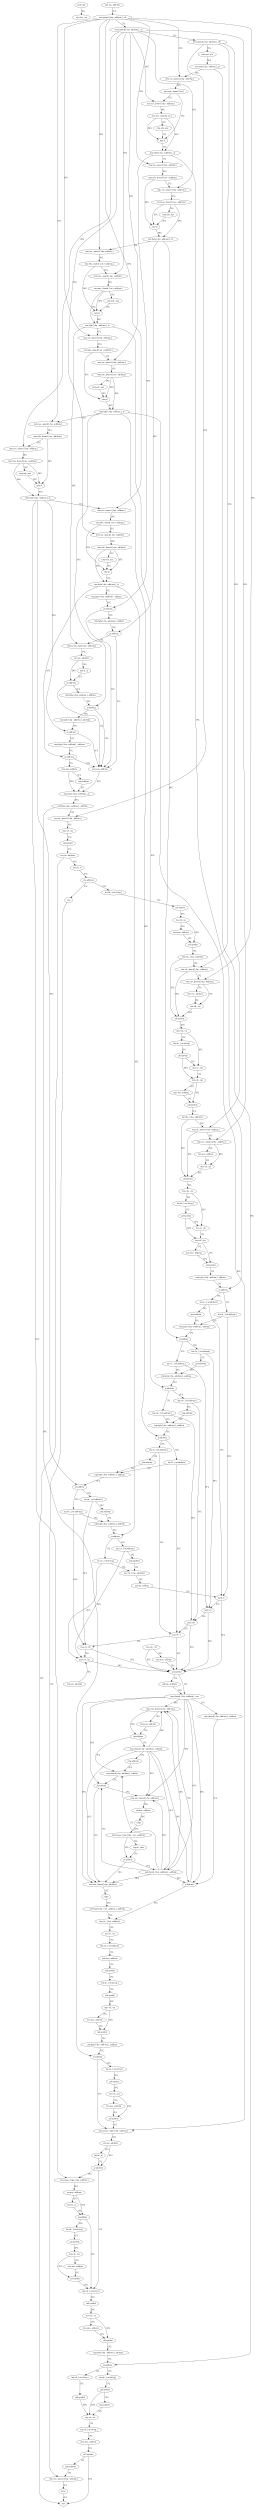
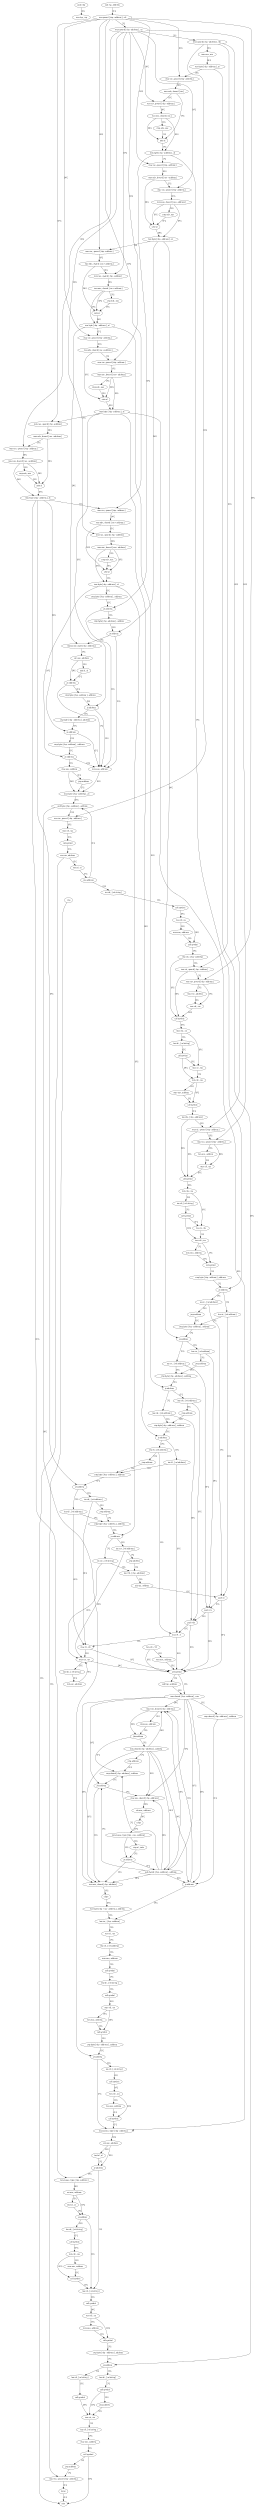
(79, 890) -> (91, 841)
none -> (72, 1672)
